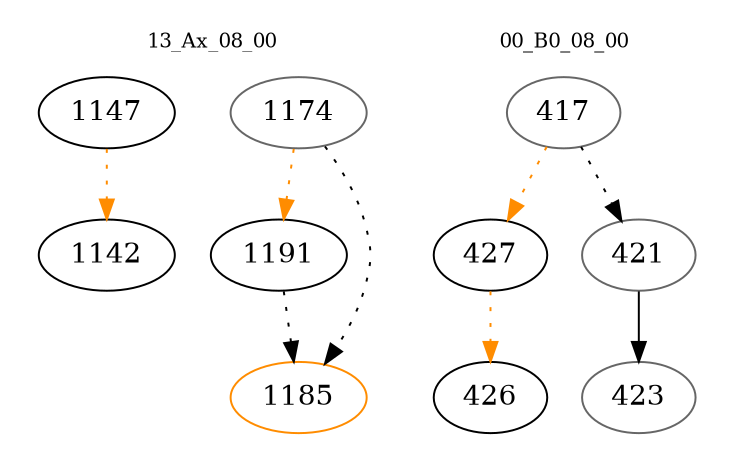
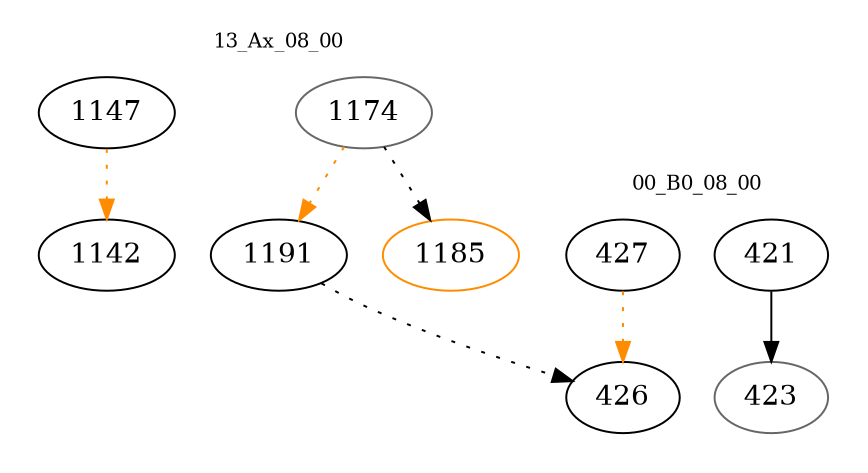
(564, 113) -> none
(639, 255) -> (771, 255)
(287, 317) -> (435, 335)
